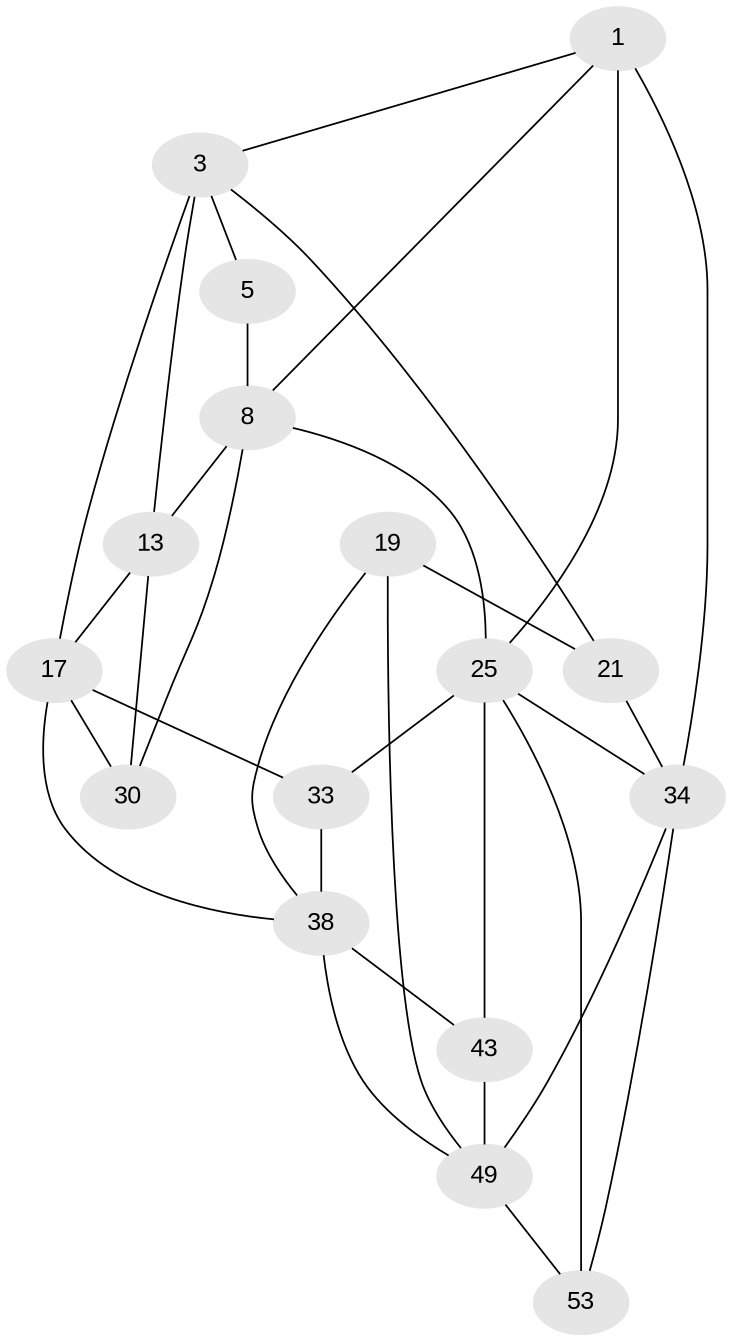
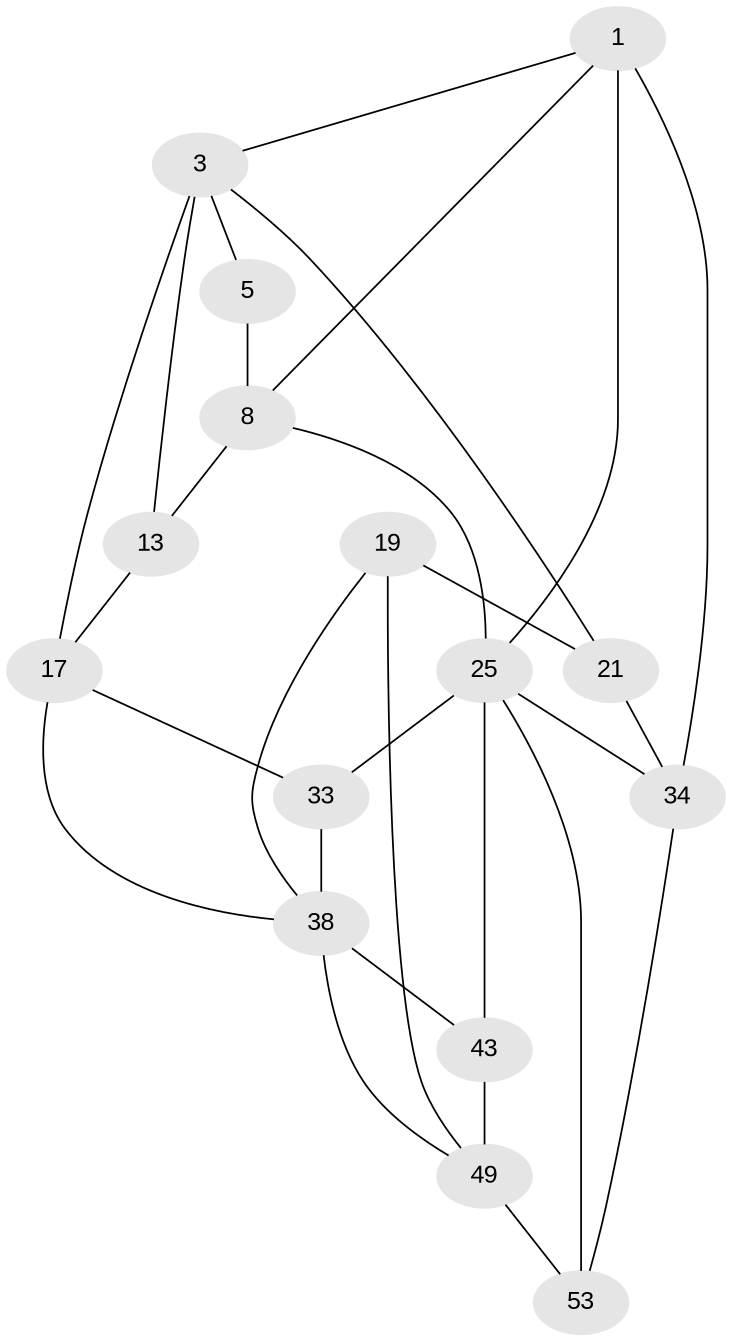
(128, 797) -> none
(594, 992) -> none
